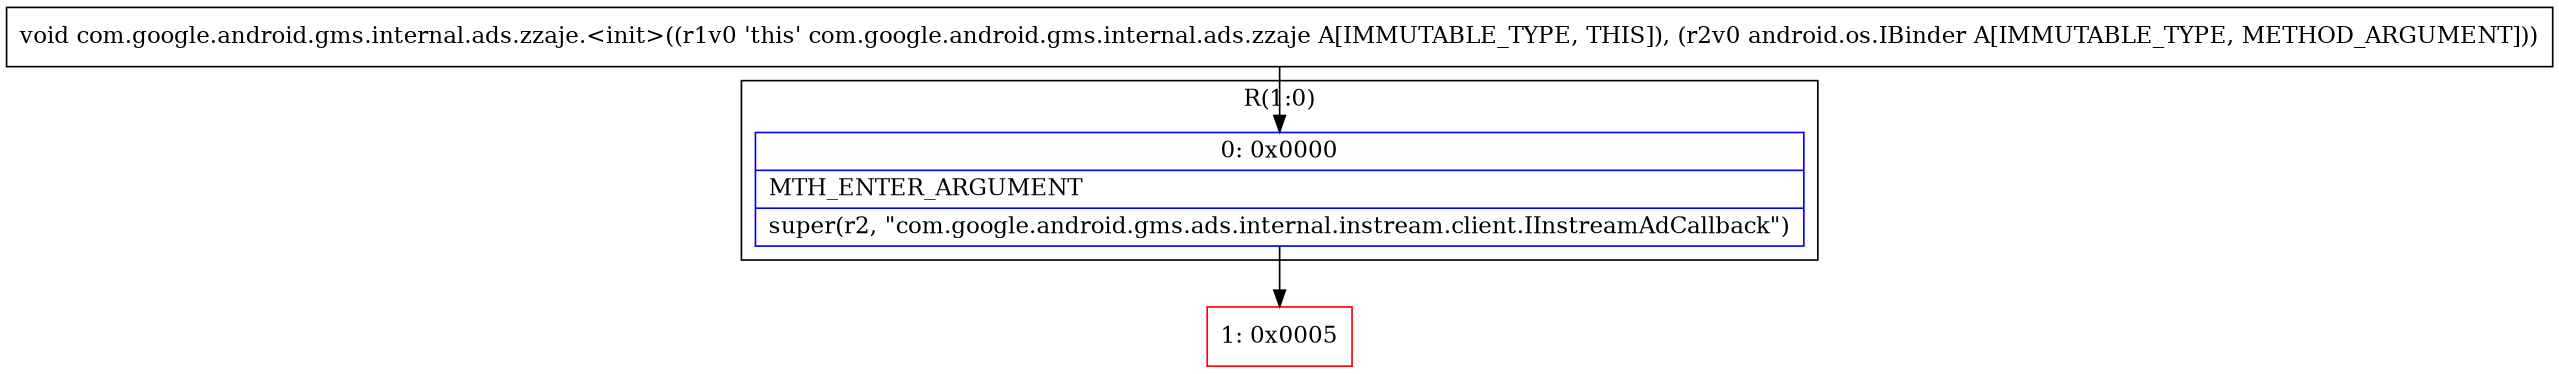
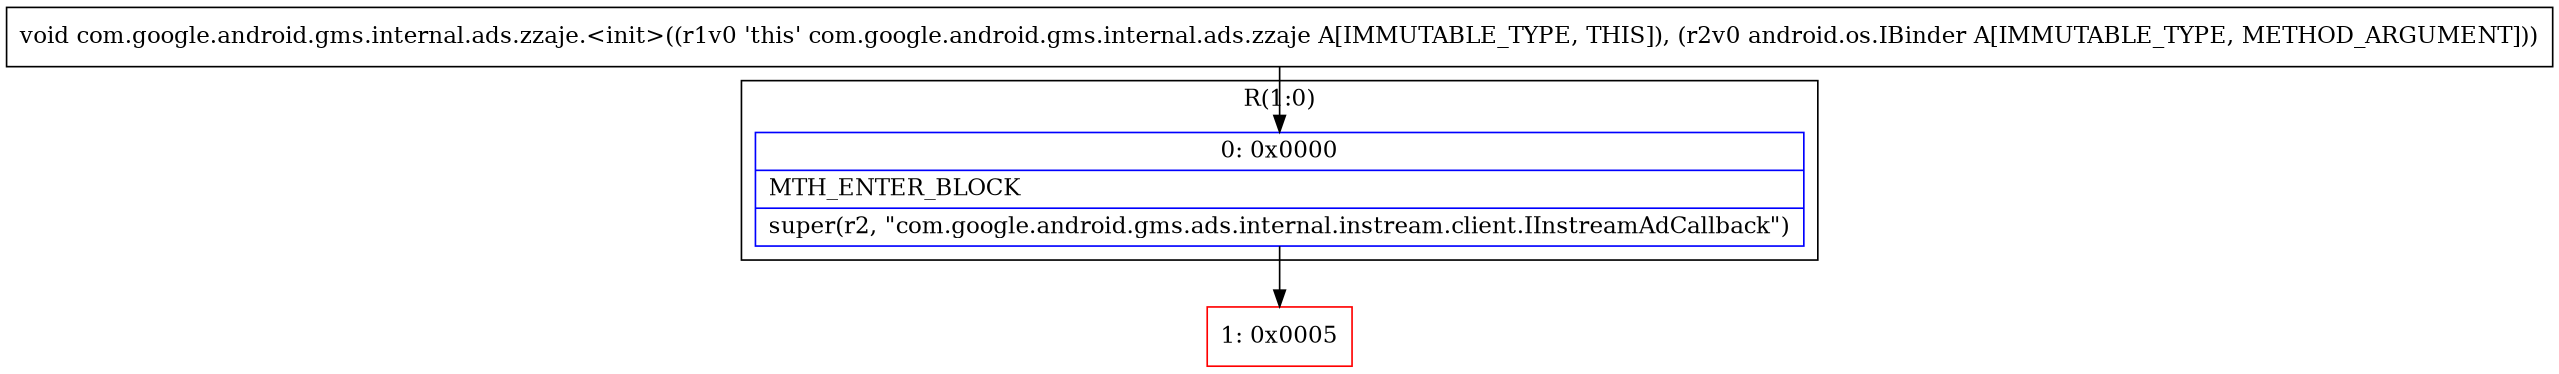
(926, 188) -> (895, 188)
